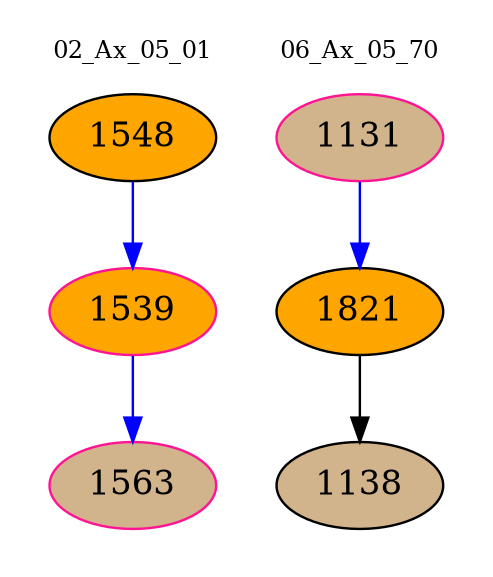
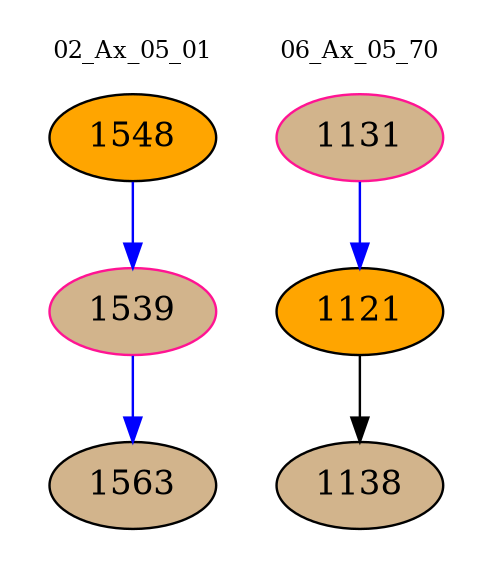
(133, 312) -> (133, 312)
(360, 312) -> (360, 312)
(133, 485) -> (133, 485)
